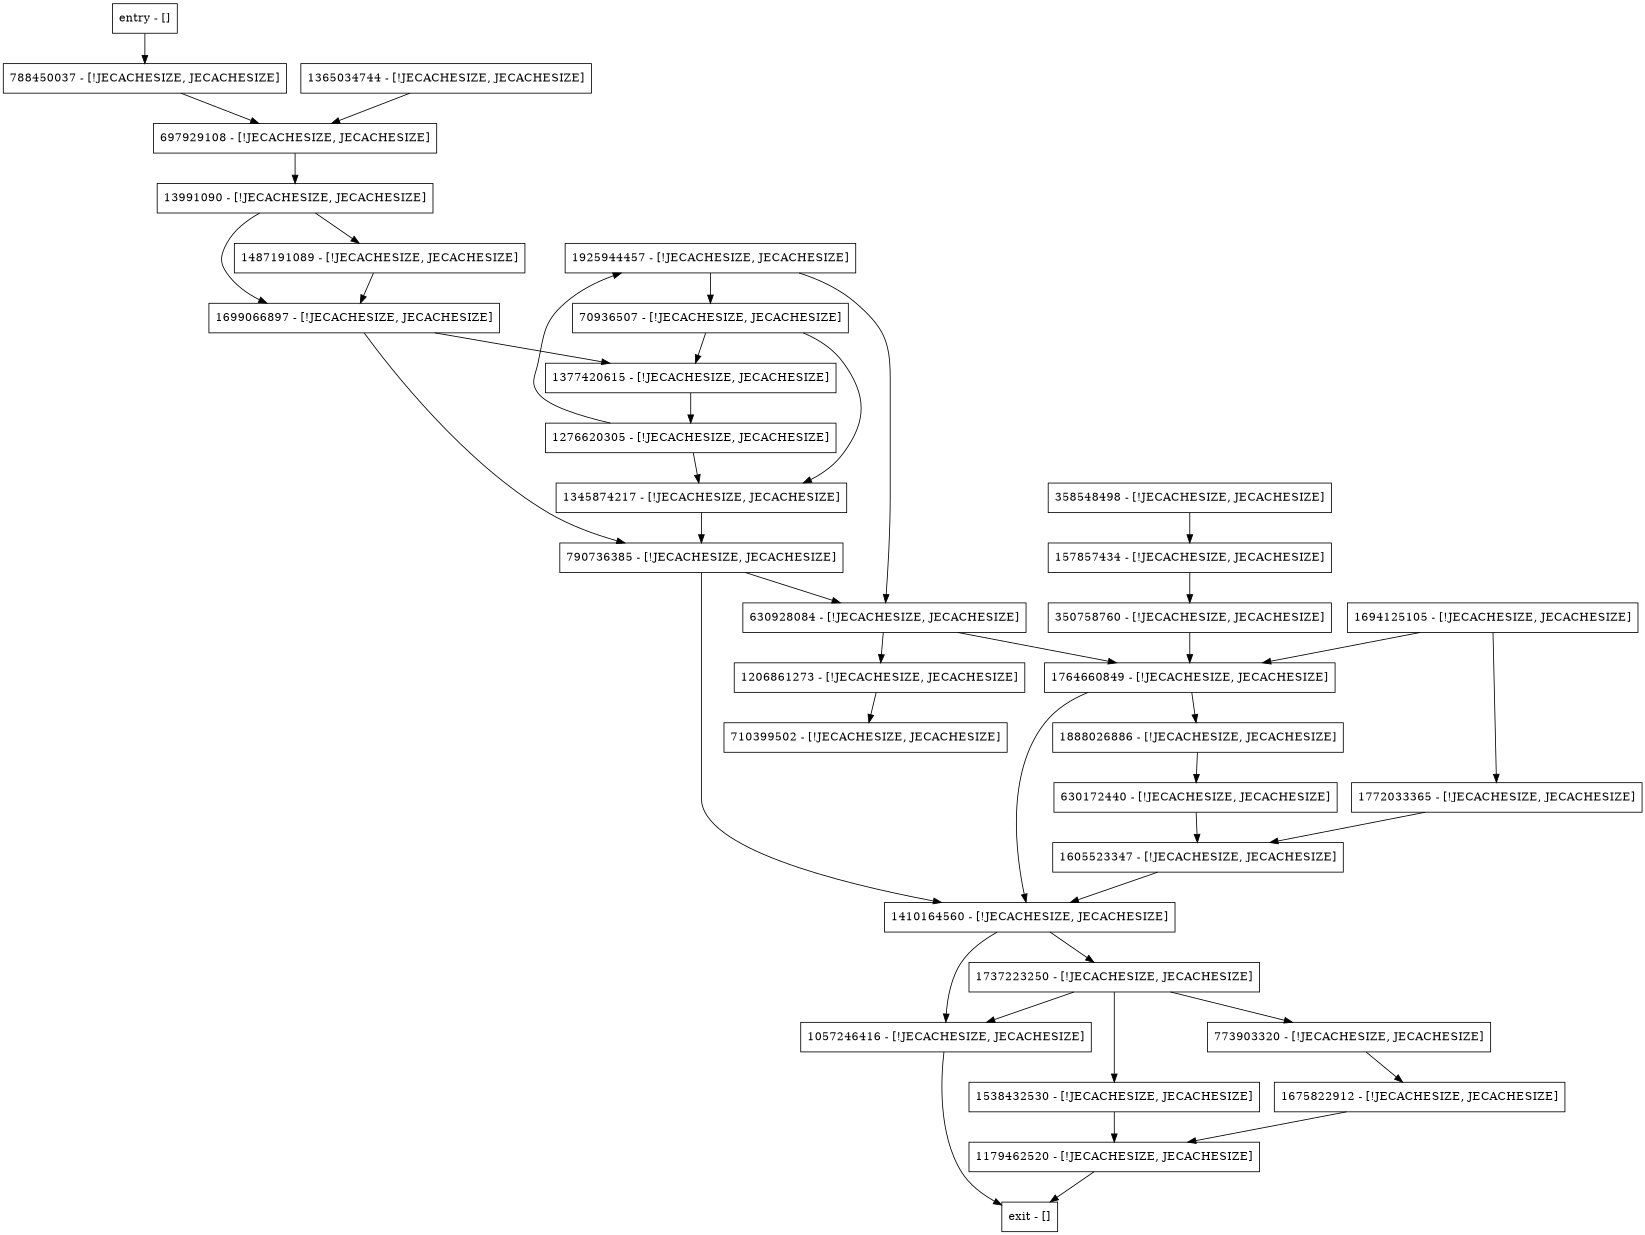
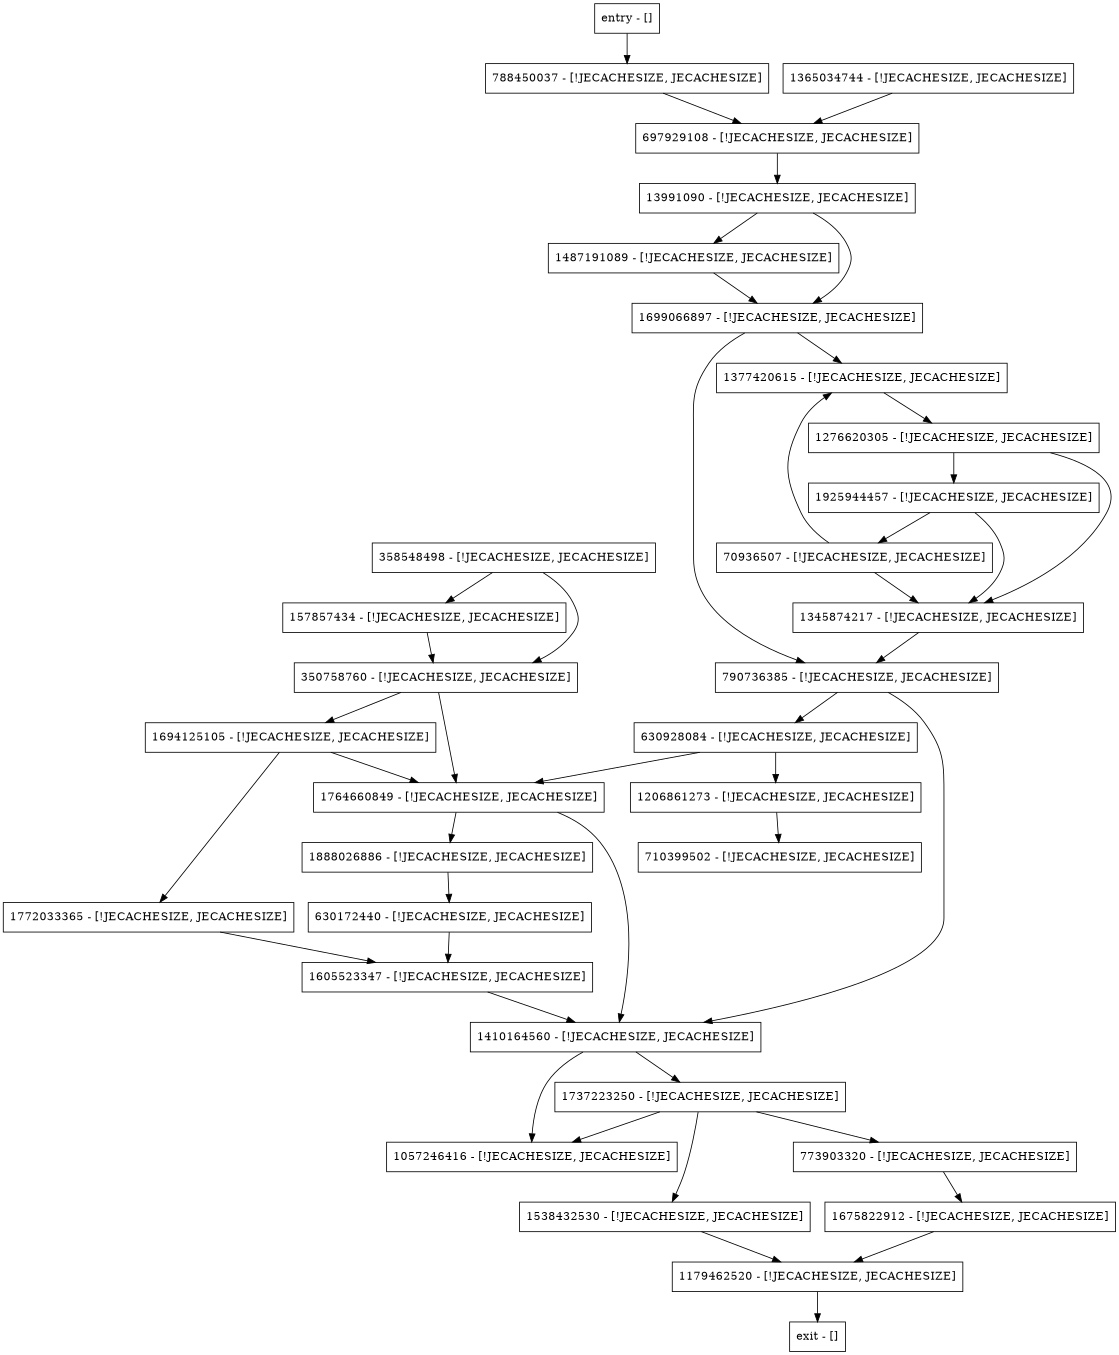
(890, 411) -> (1004, 556)
none -> (578, 618)
none -> (367, 706)
(947, 1135) -> none
